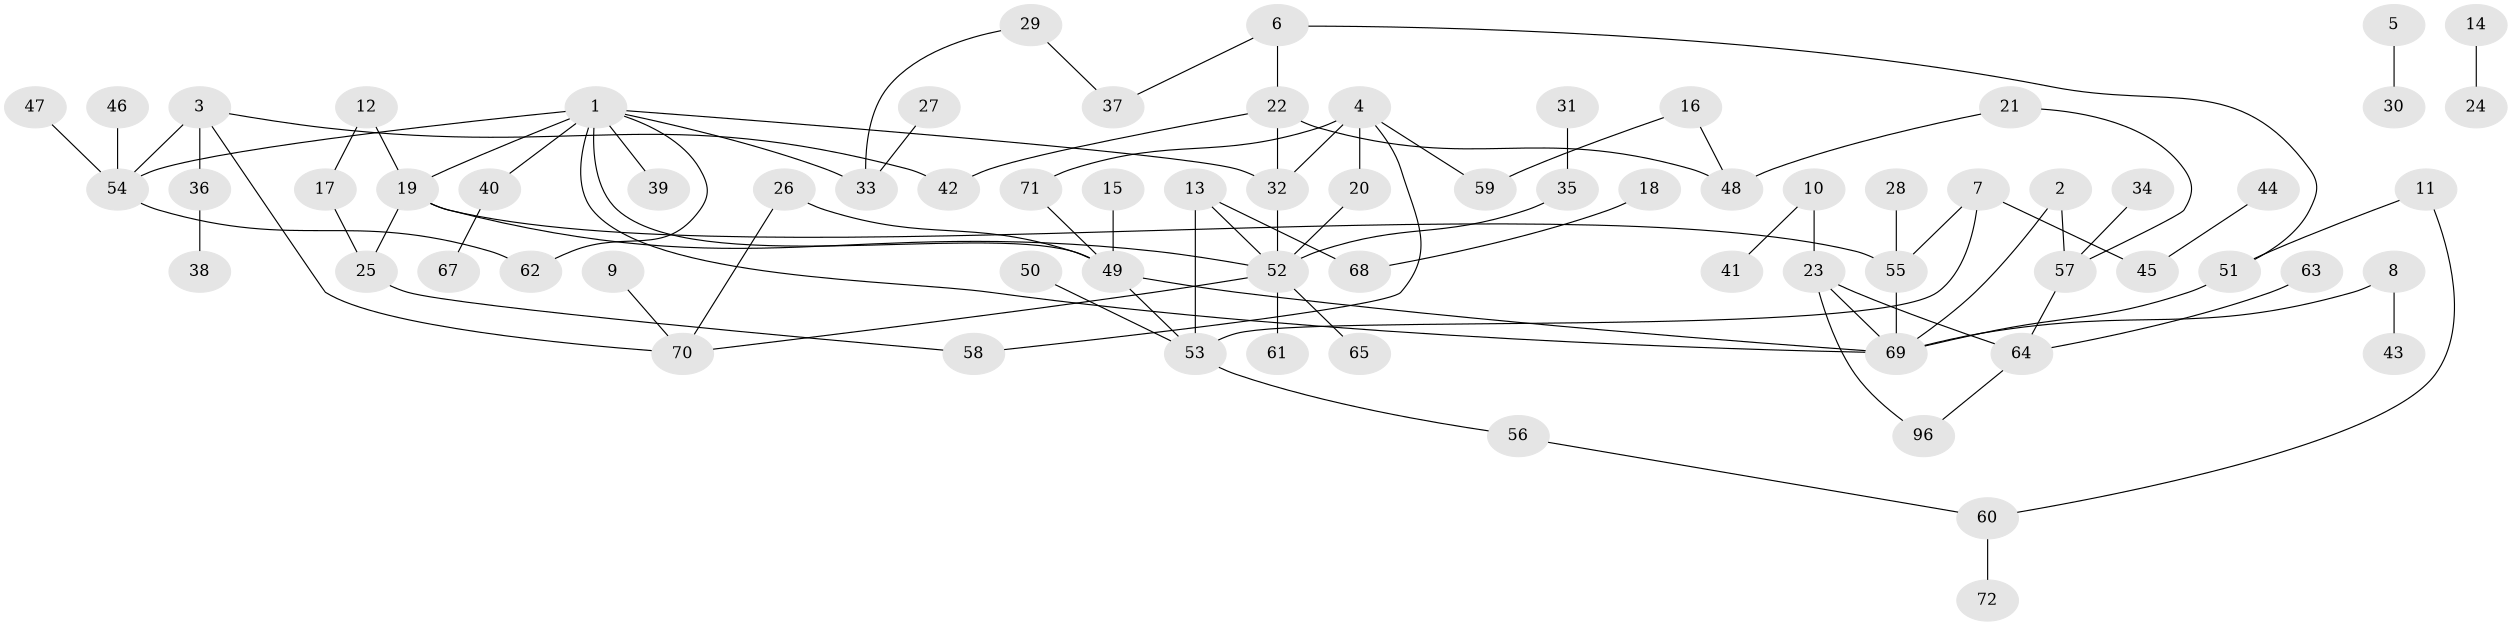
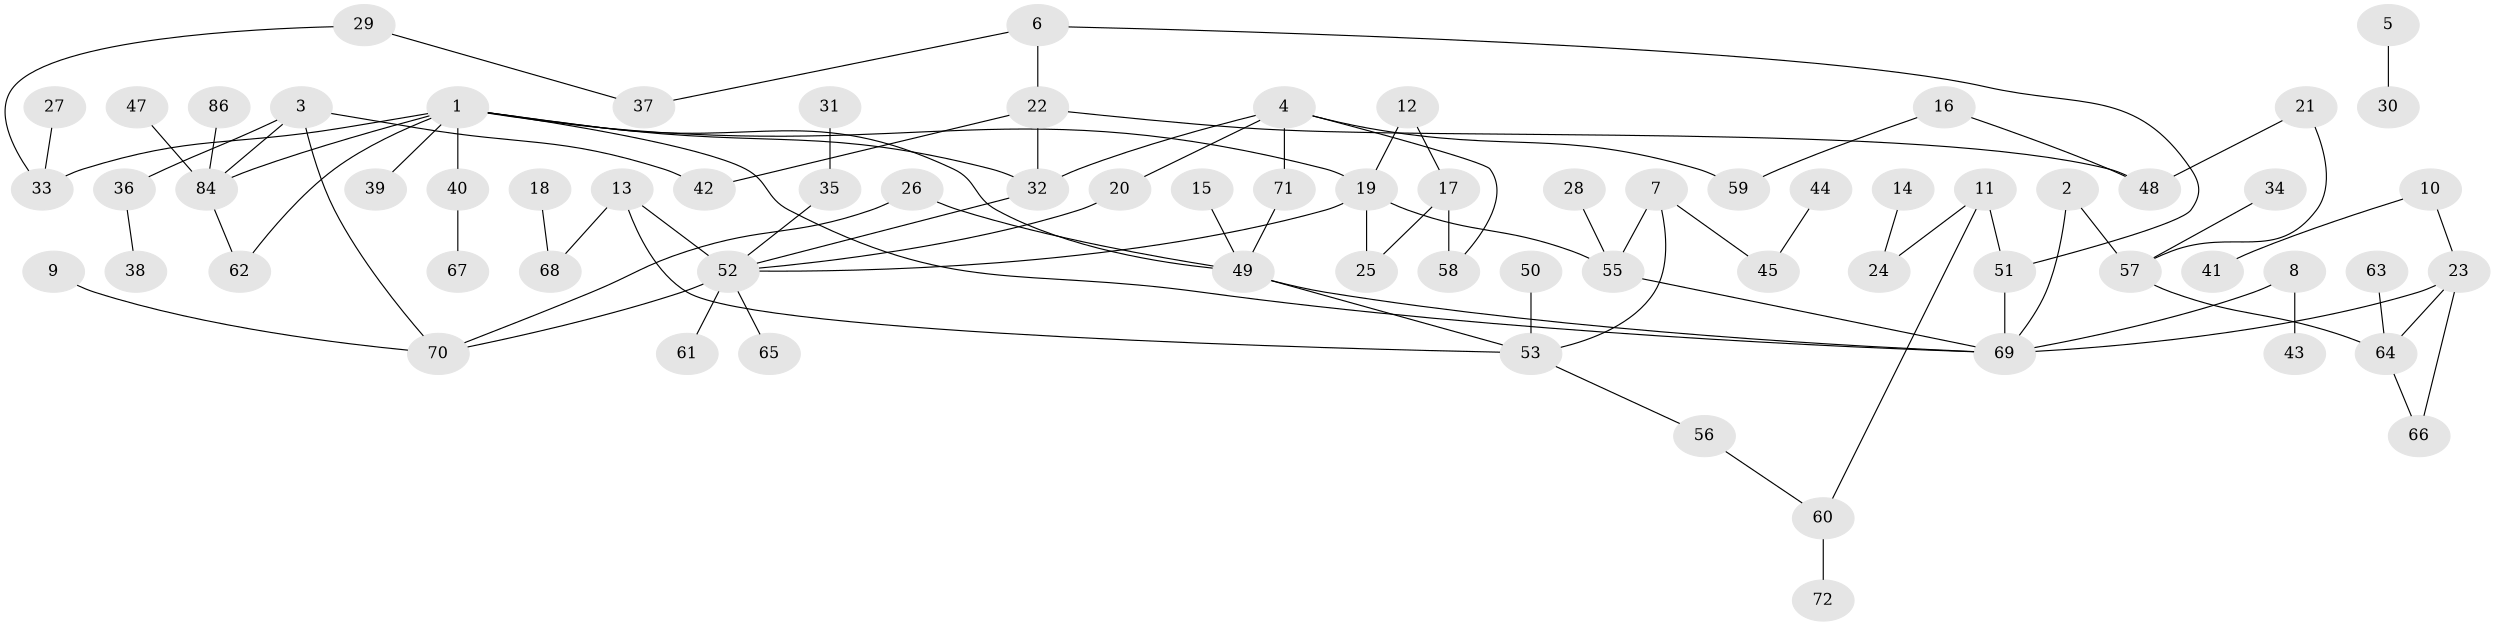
(118, 107) -> (219, 107)
(118, 190) -> (207, 190)
none -> (1932, 231)
(679, 326) -> (1449, 231)
(1924, 436) -> (2419, 436)
